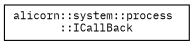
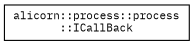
(97, 23) -> (97, 23)
